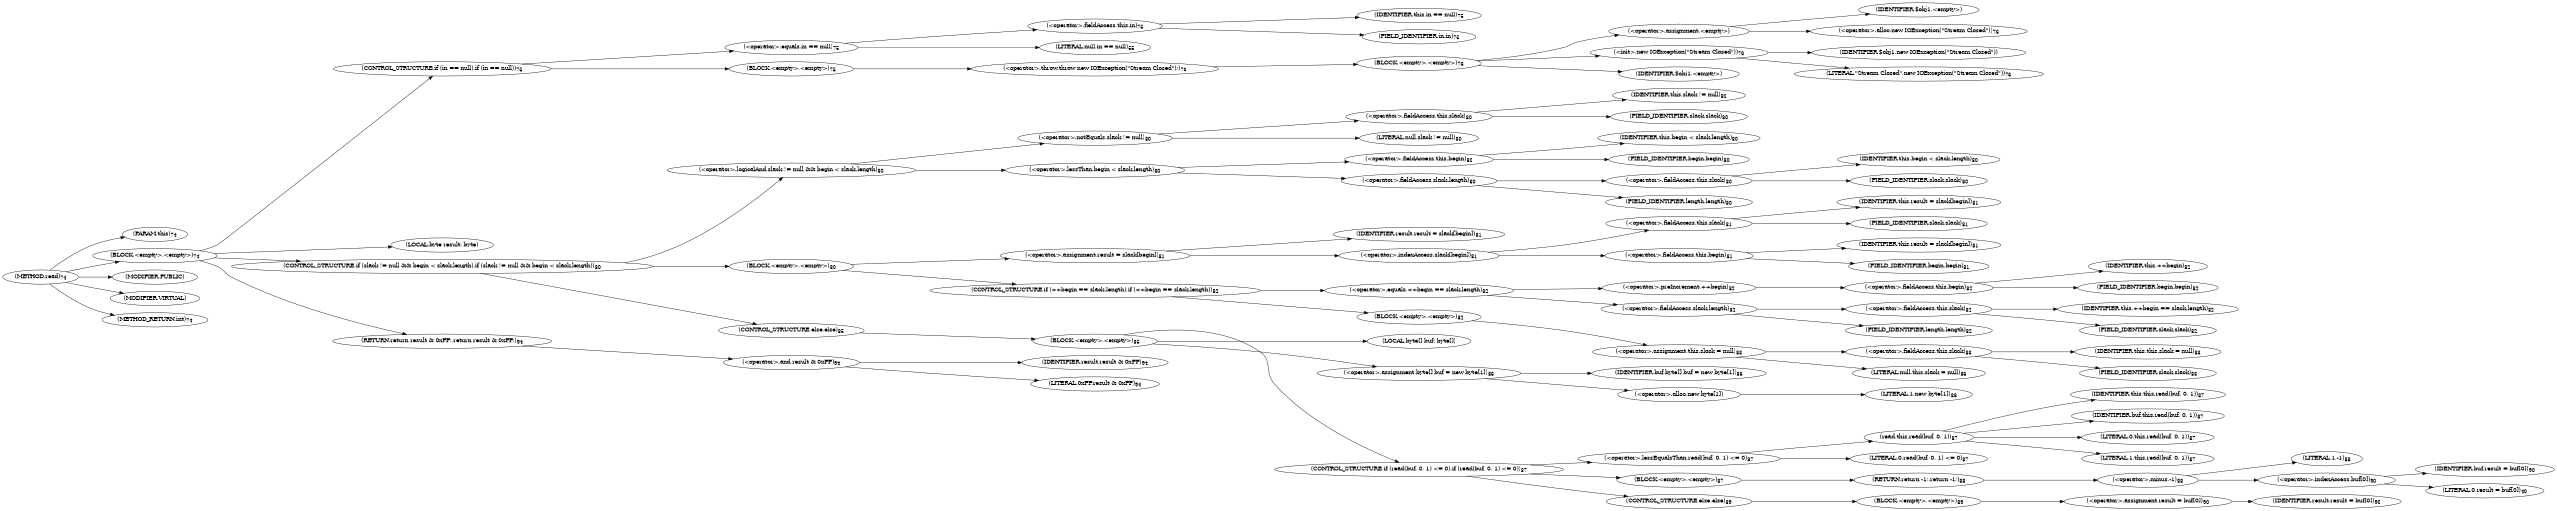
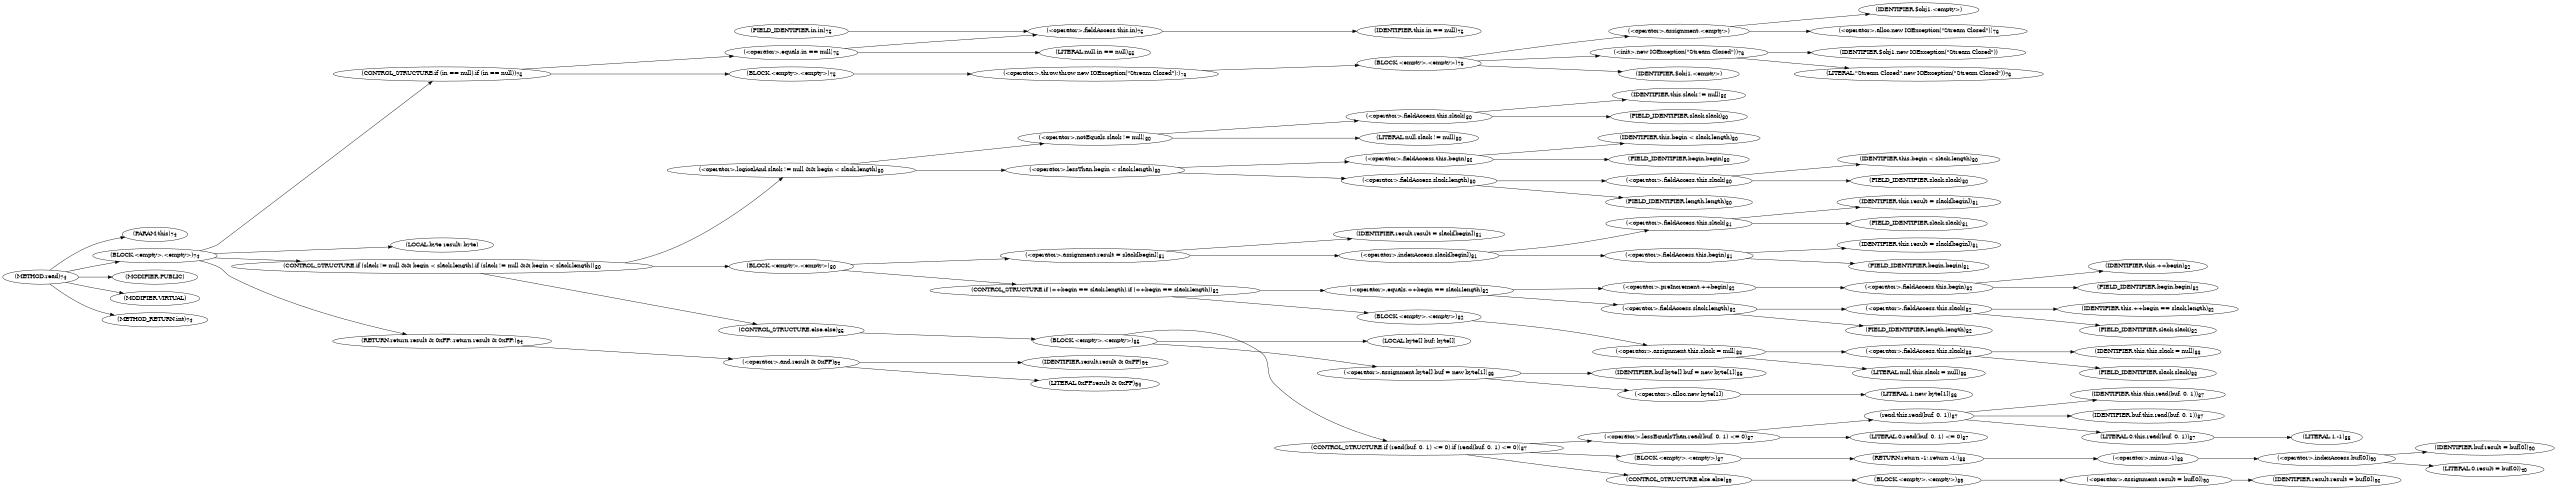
(1260, 32) -> (936, 31)
(2148, 459) -> none
(2240, 469) -> (2251, 437)
